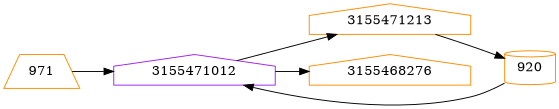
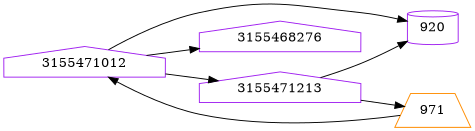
(390, 21) -> (280, 89)
(530, 68) -> (433, 28)
(390, 71) -> (280, 38)
none -> (378, 103)
(380, 105) -> (250, 5)
